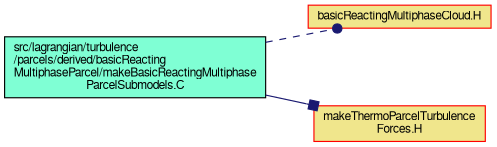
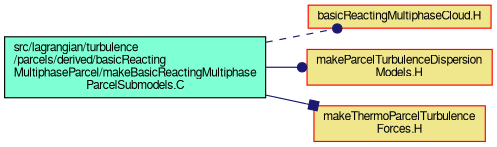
none -> (400, 67)
